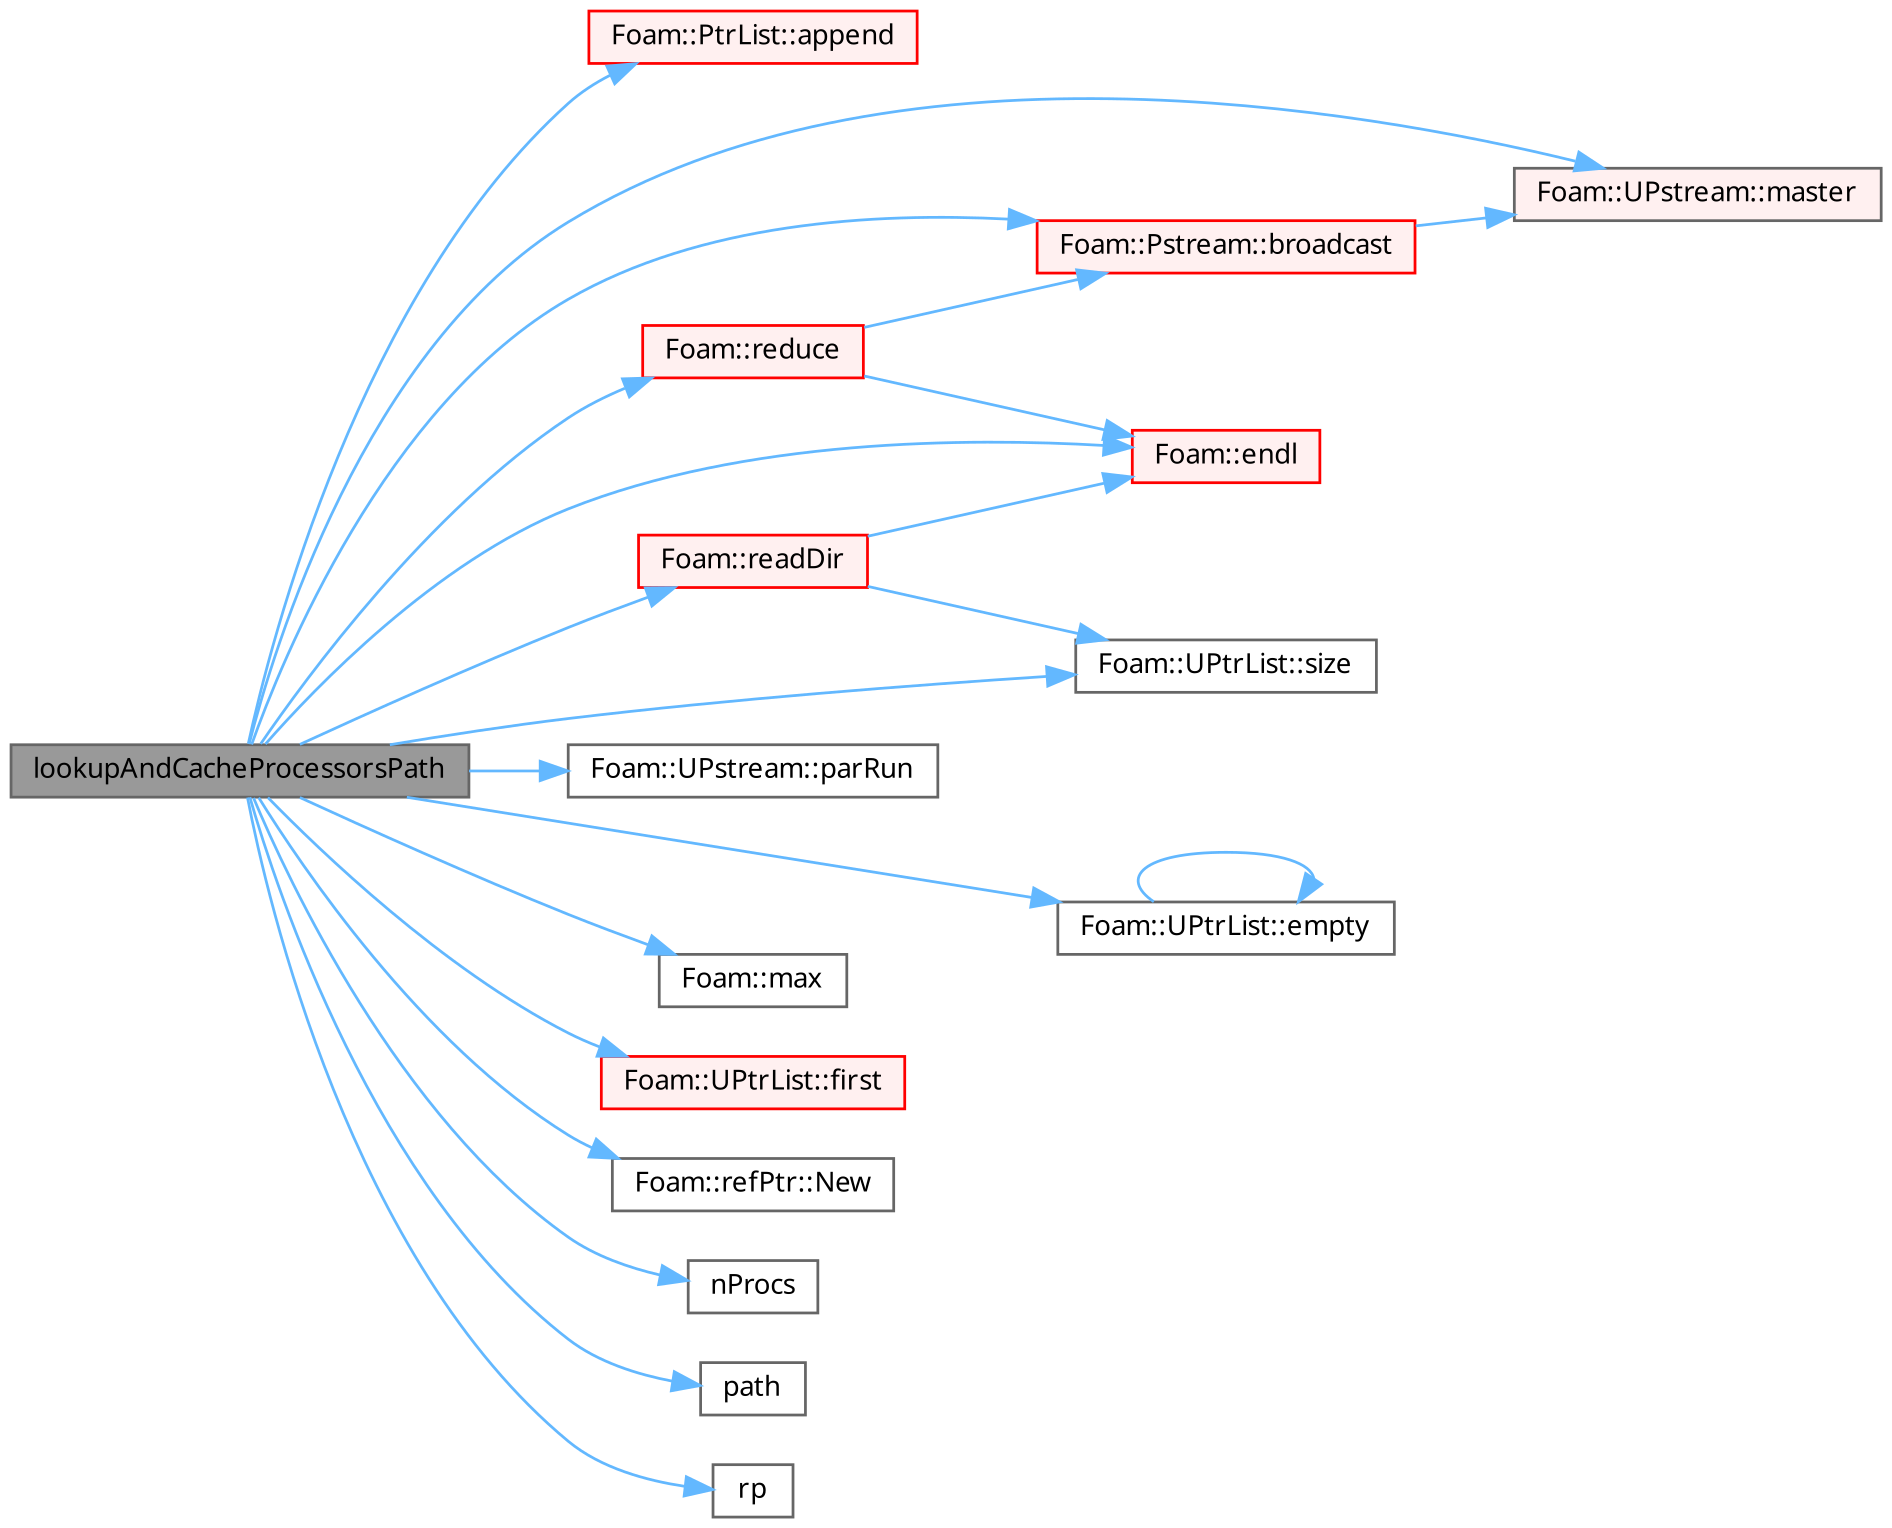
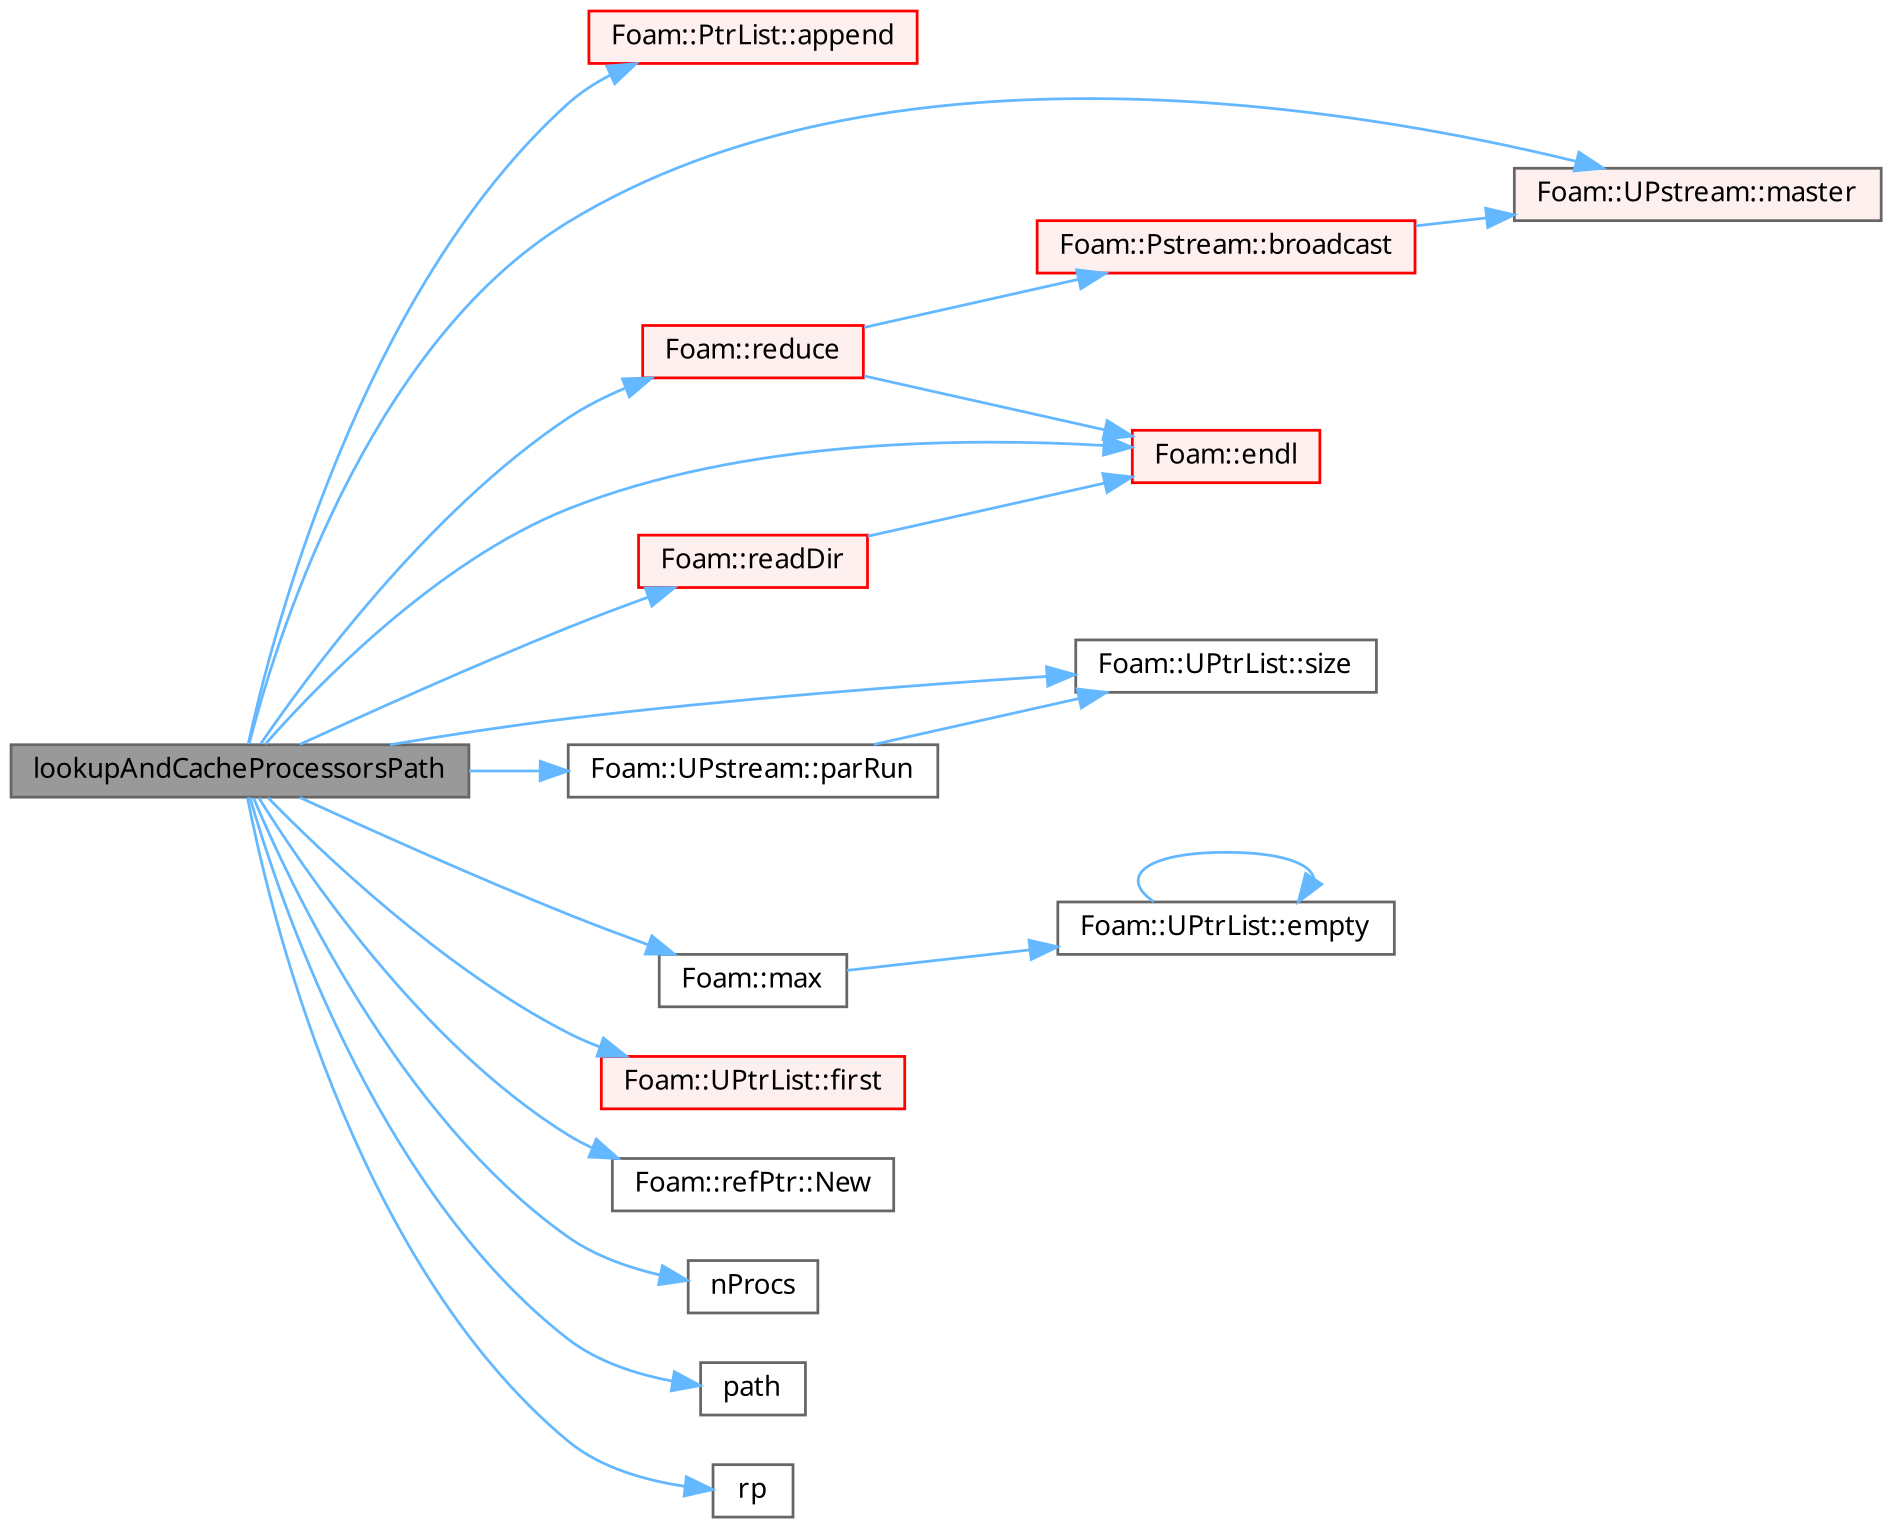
(526, 329) -> none
(973, 610) -> (976, 722)
(720, 847) -> (938, 960)
